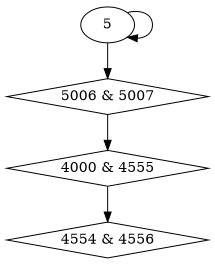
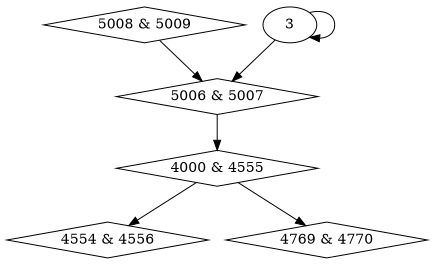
(108, 25) -> (290, 25)
none -> (145, 25)
none -> (327, 240)
